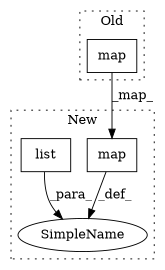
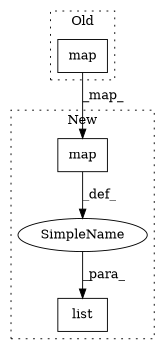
(47, 193) -> (83, 270)
